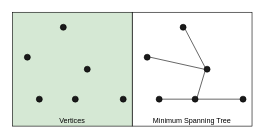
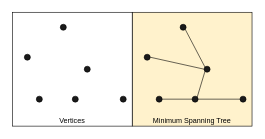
(72, 69) -> (72, 69)
(192, 69) -> (192, 69)
